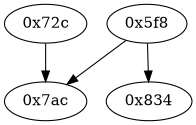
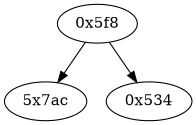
(46, 24) -> none
(46, 101) -> (46, 101)
(149, 101) -> (149, 101)
